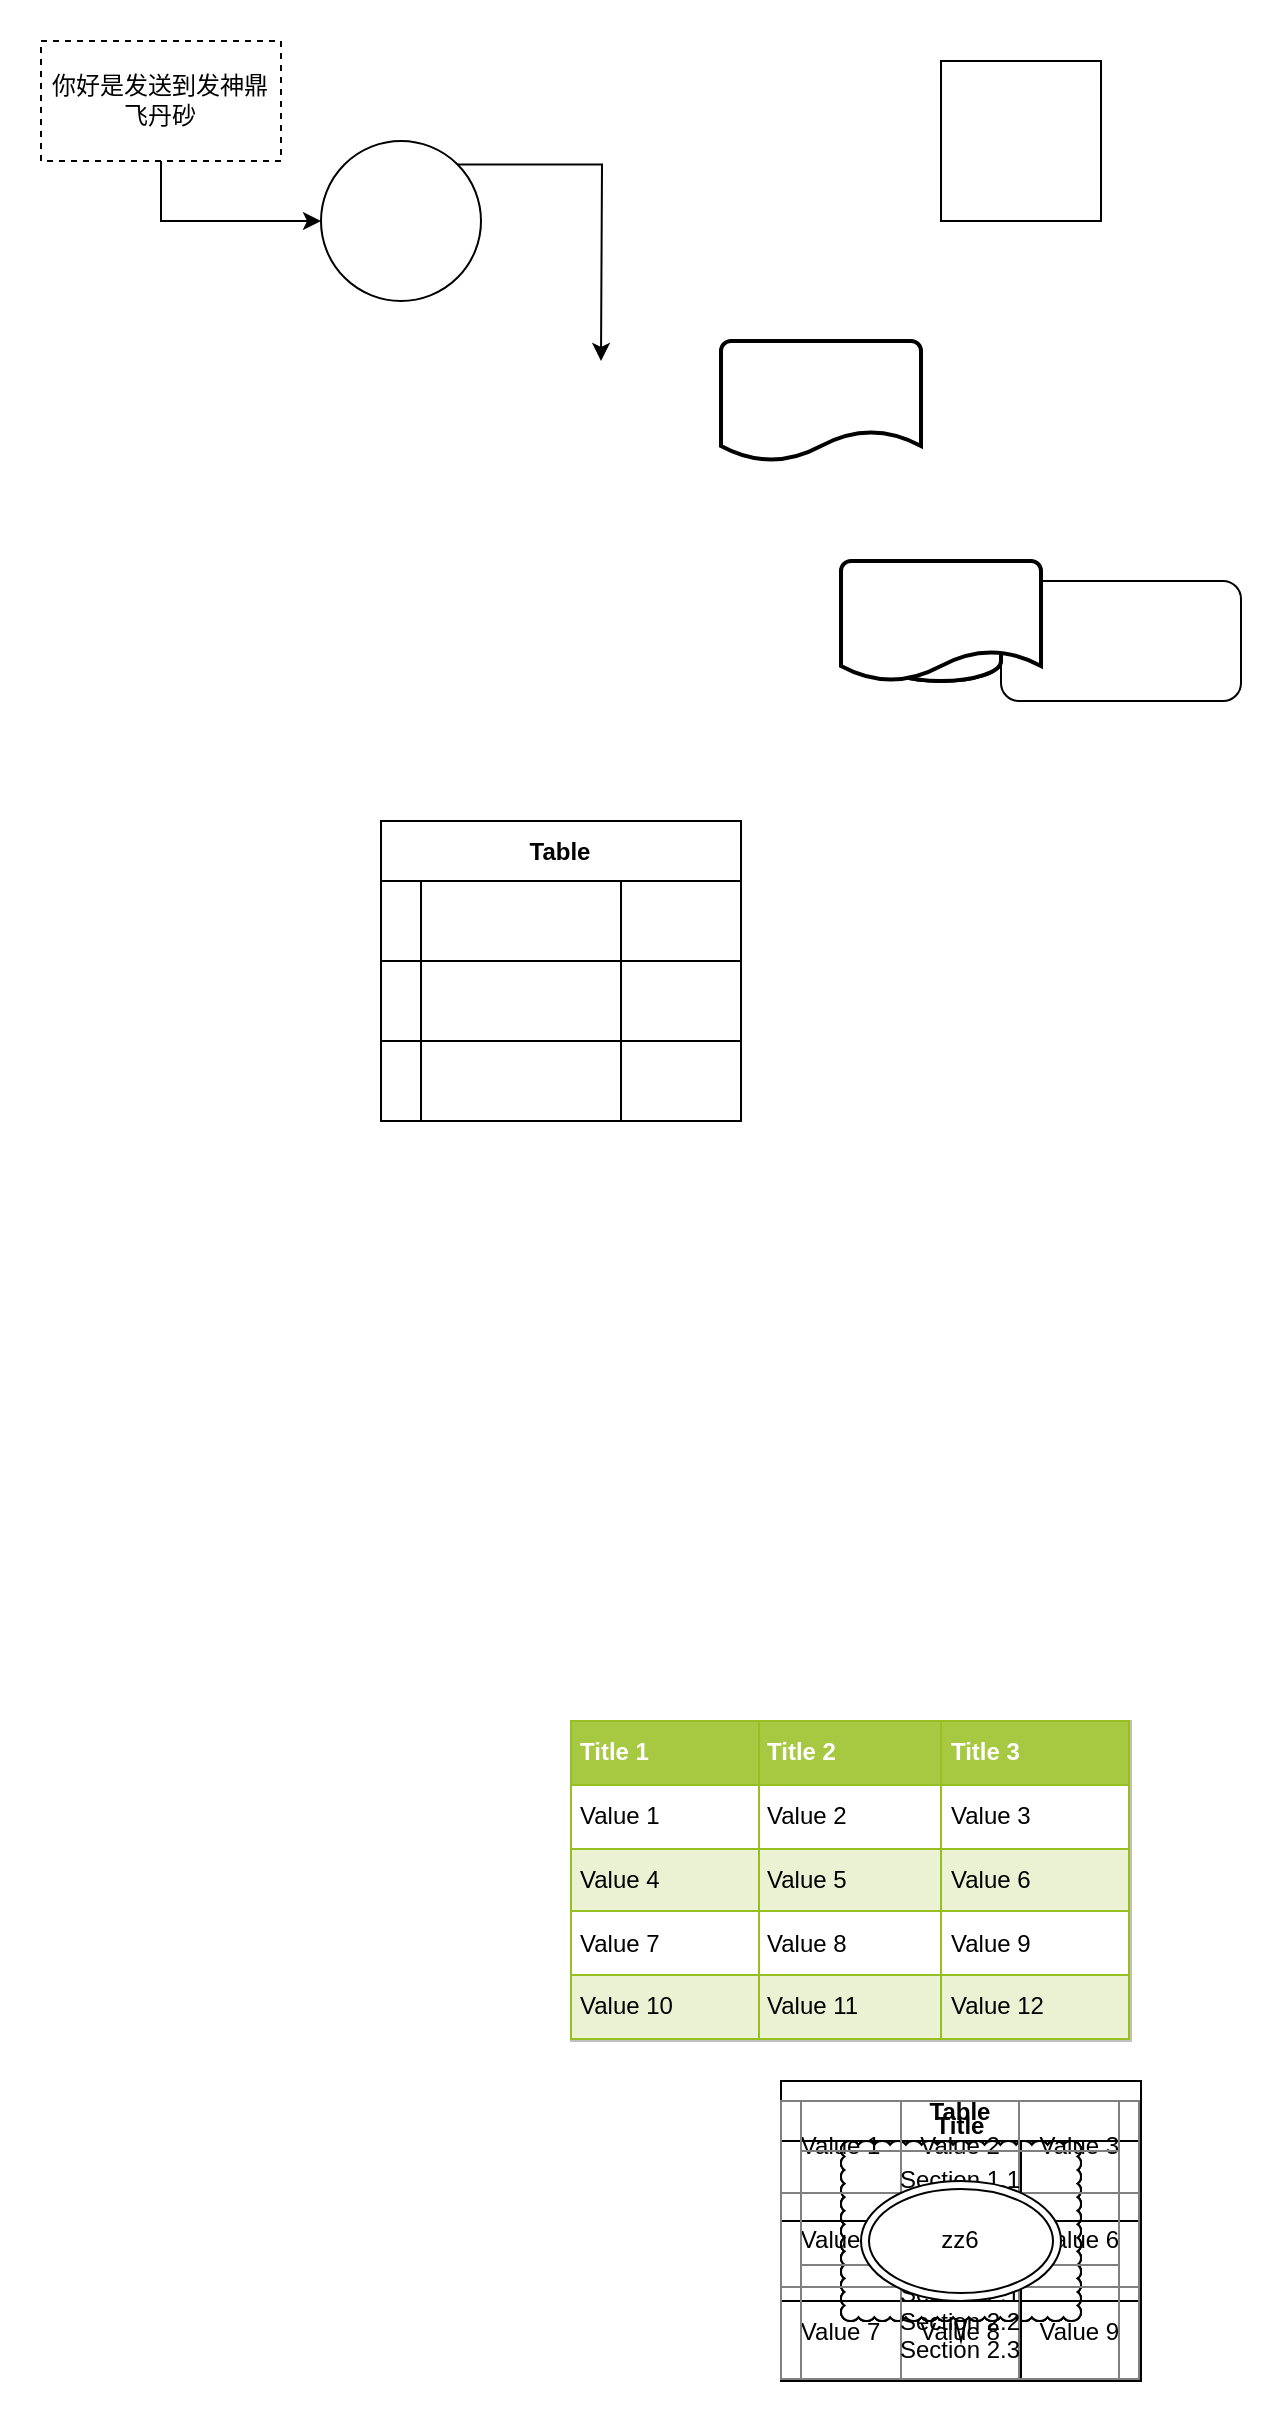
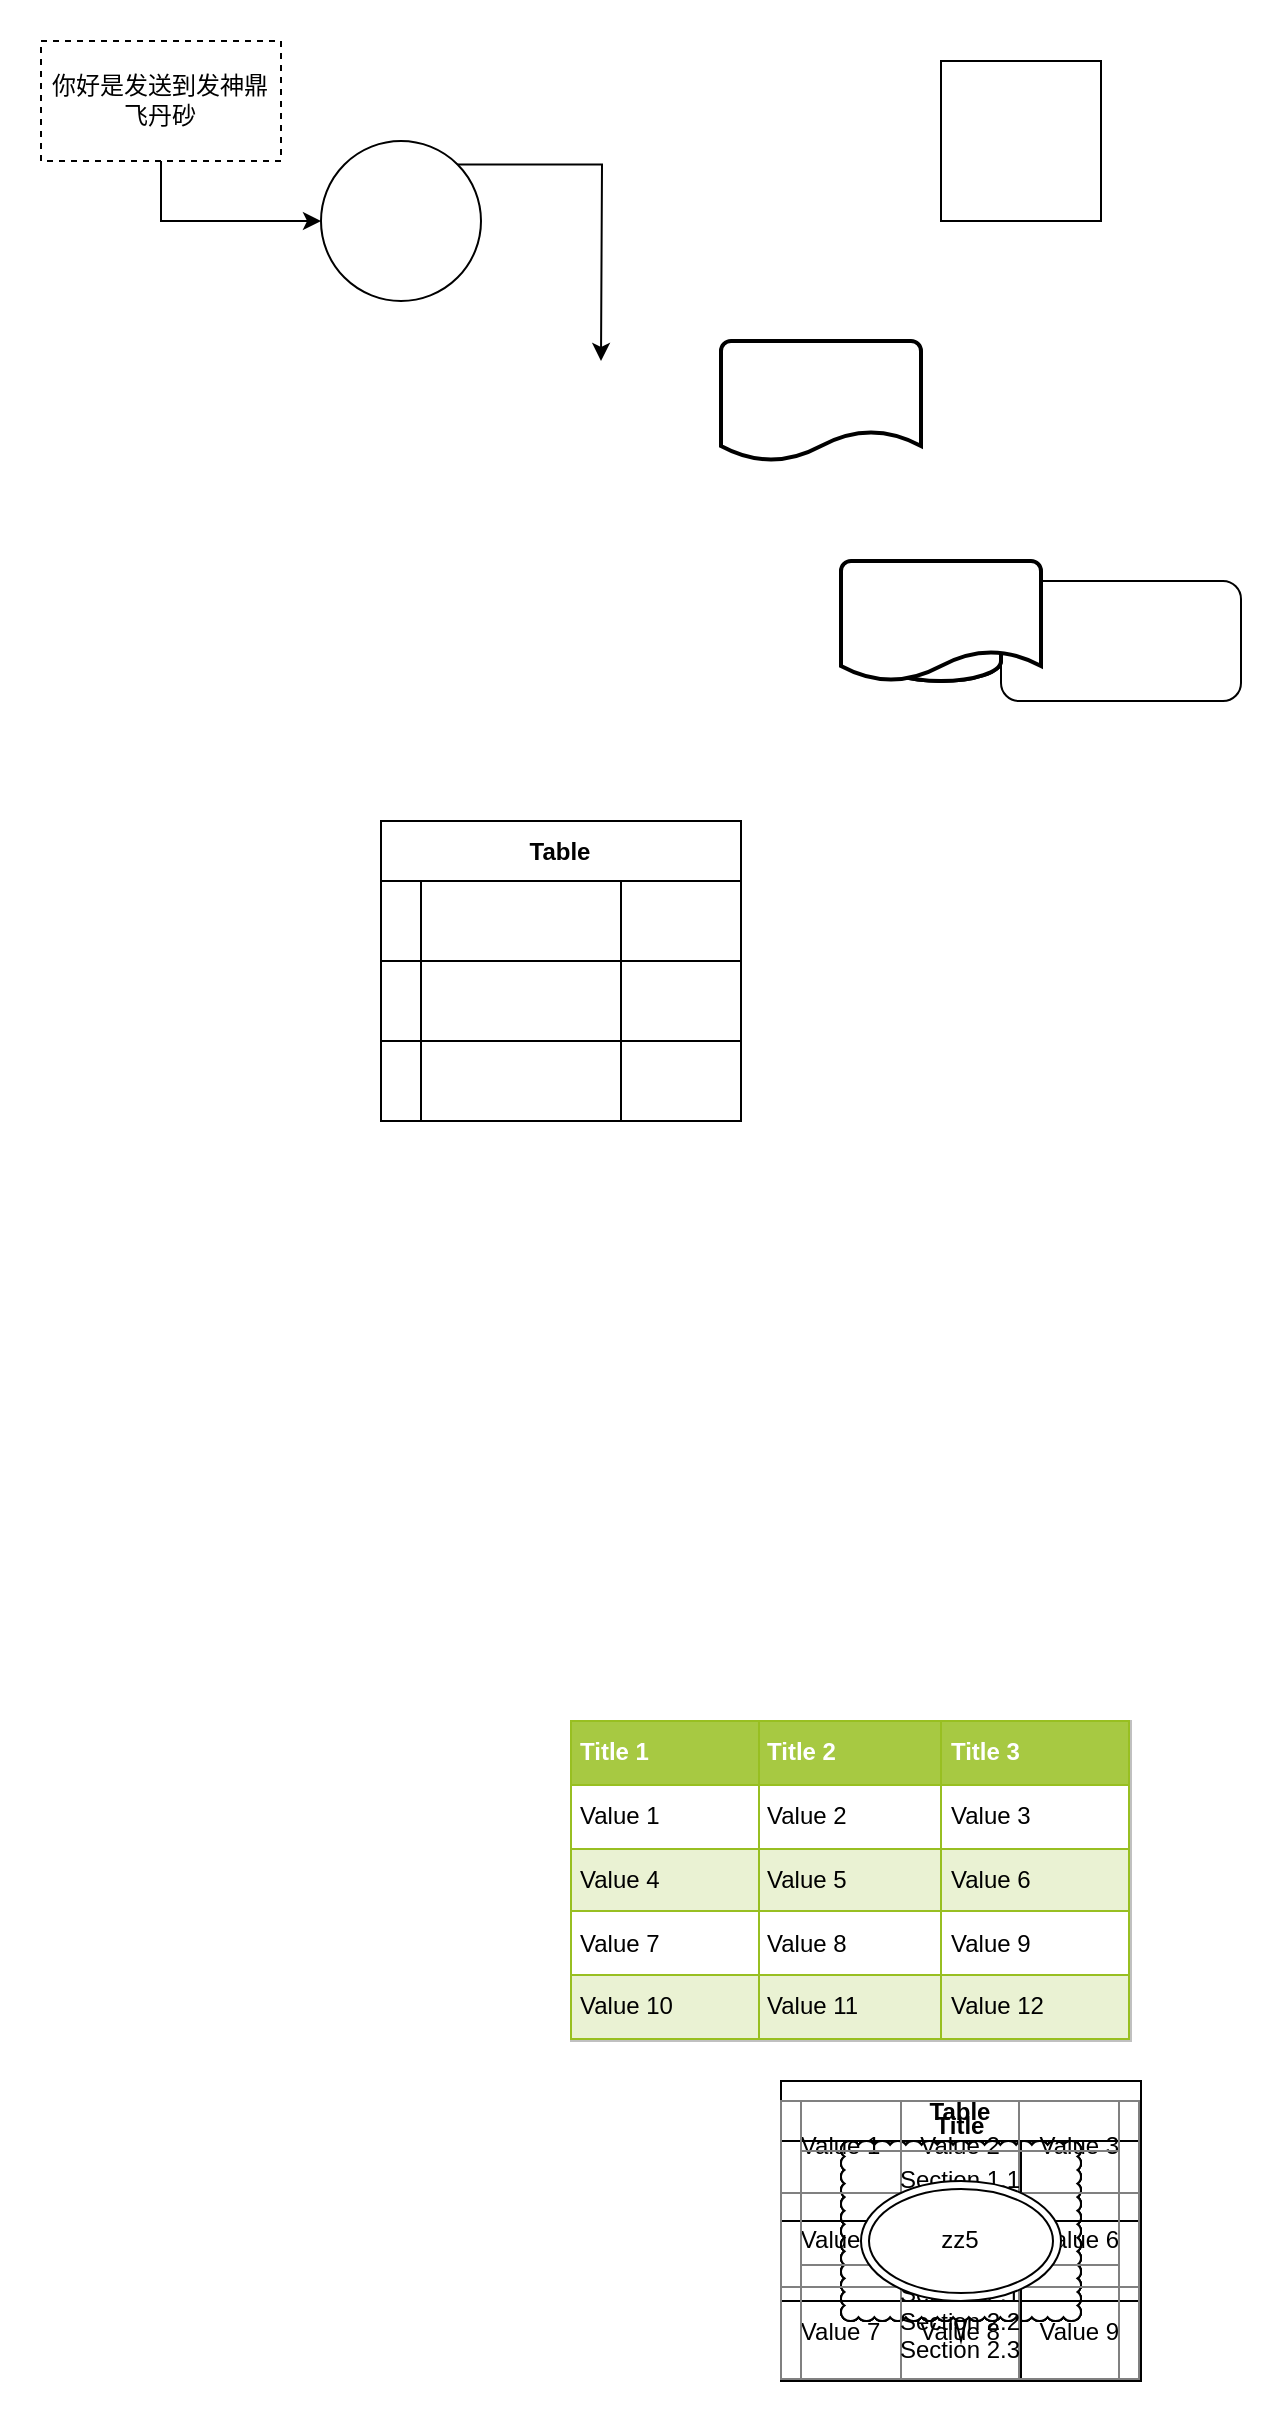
(961, 2241) -> (961, 2241)
